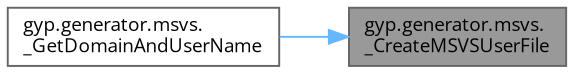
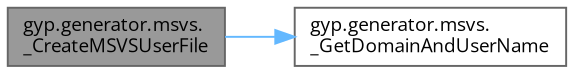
(304, 37) -> (250, 37)
